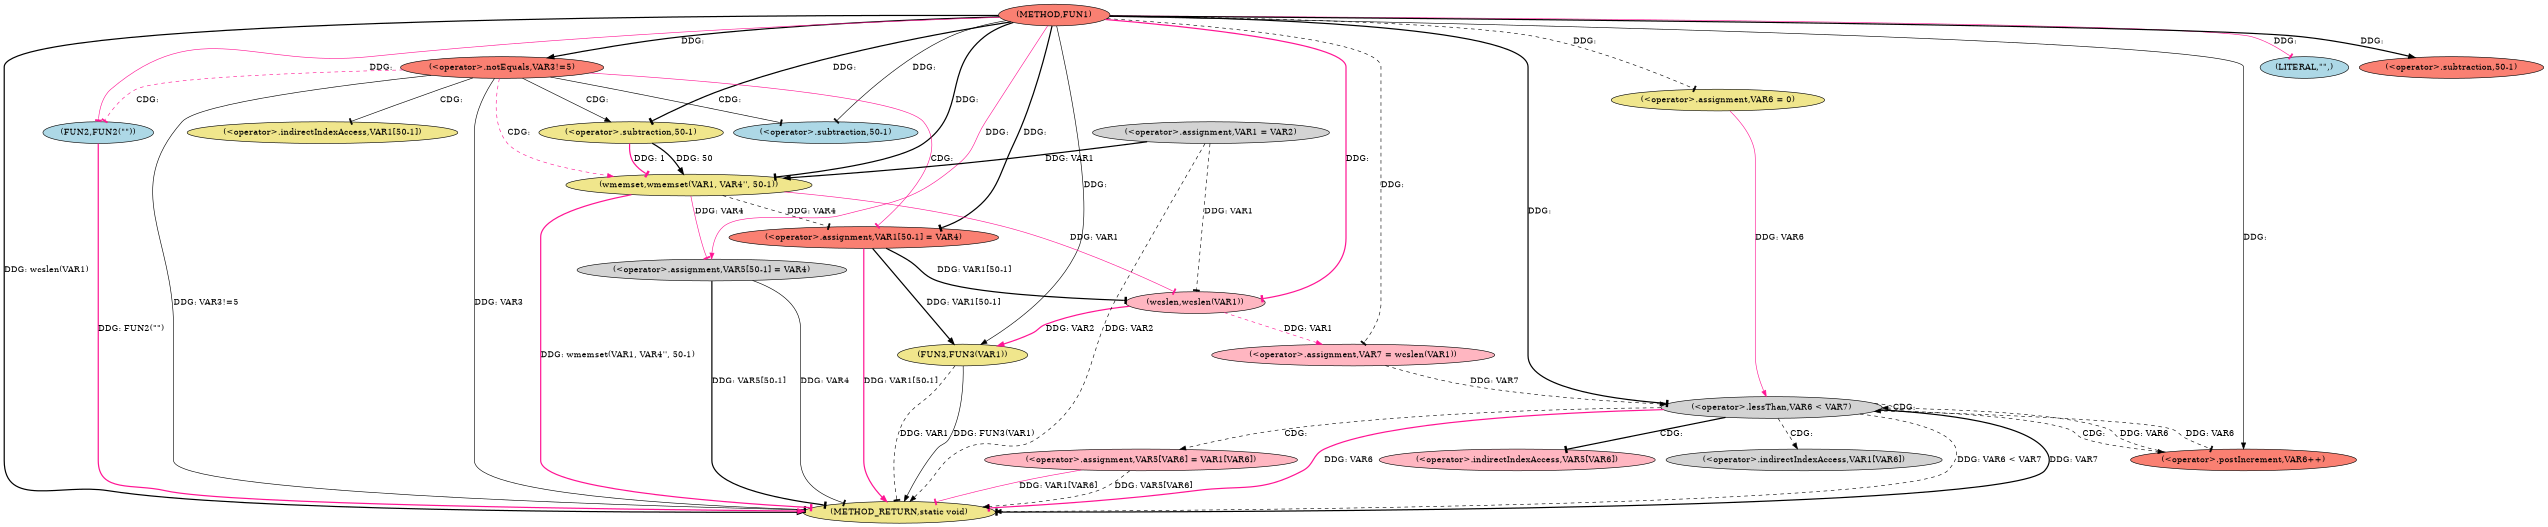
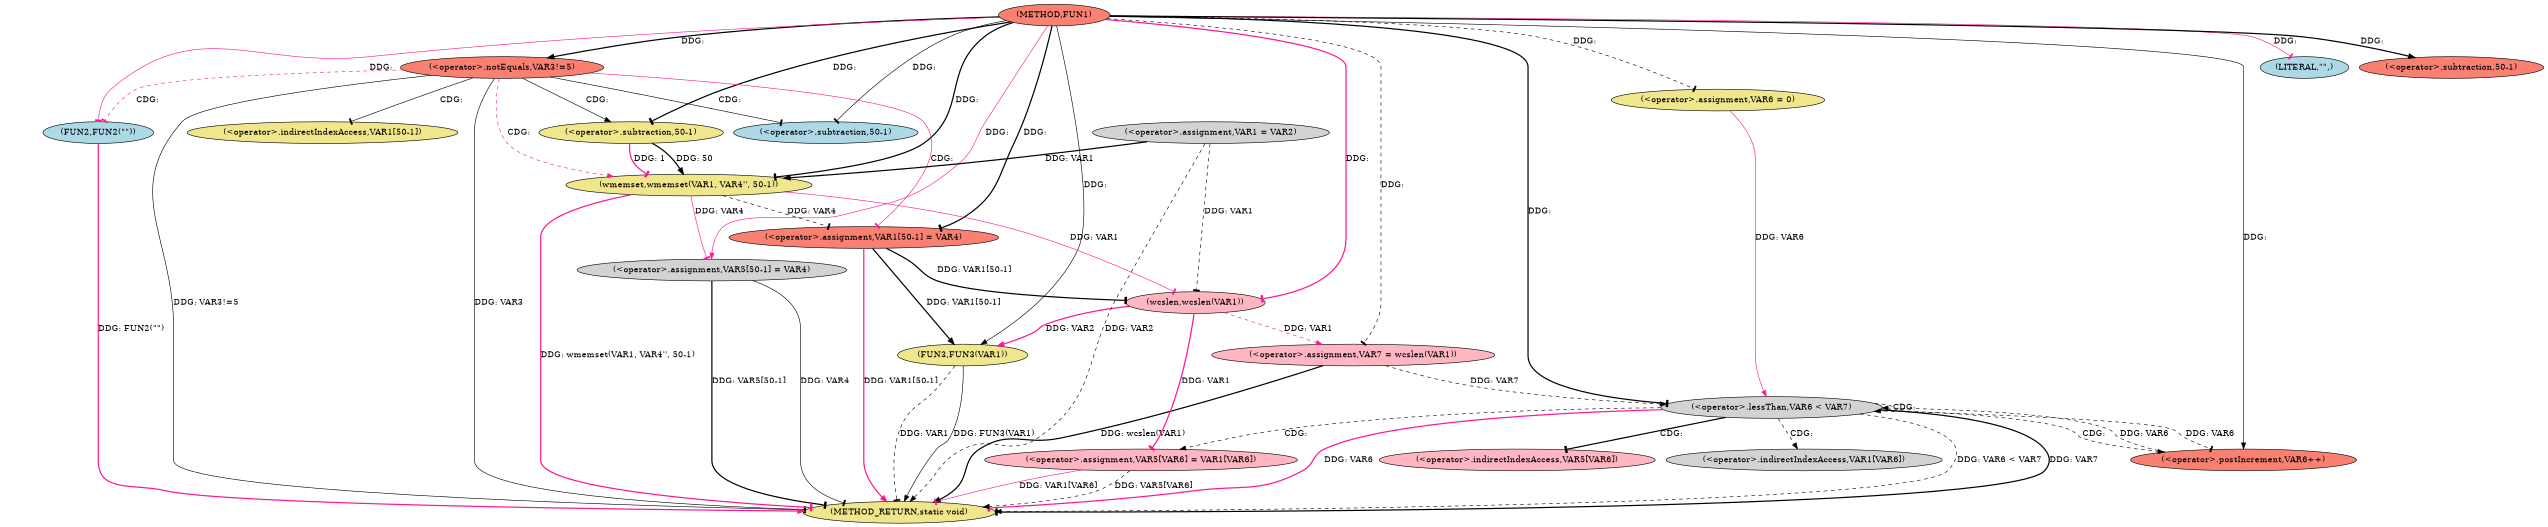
(4, 170) -> (1120, 424)
none -> (1180, 382)
